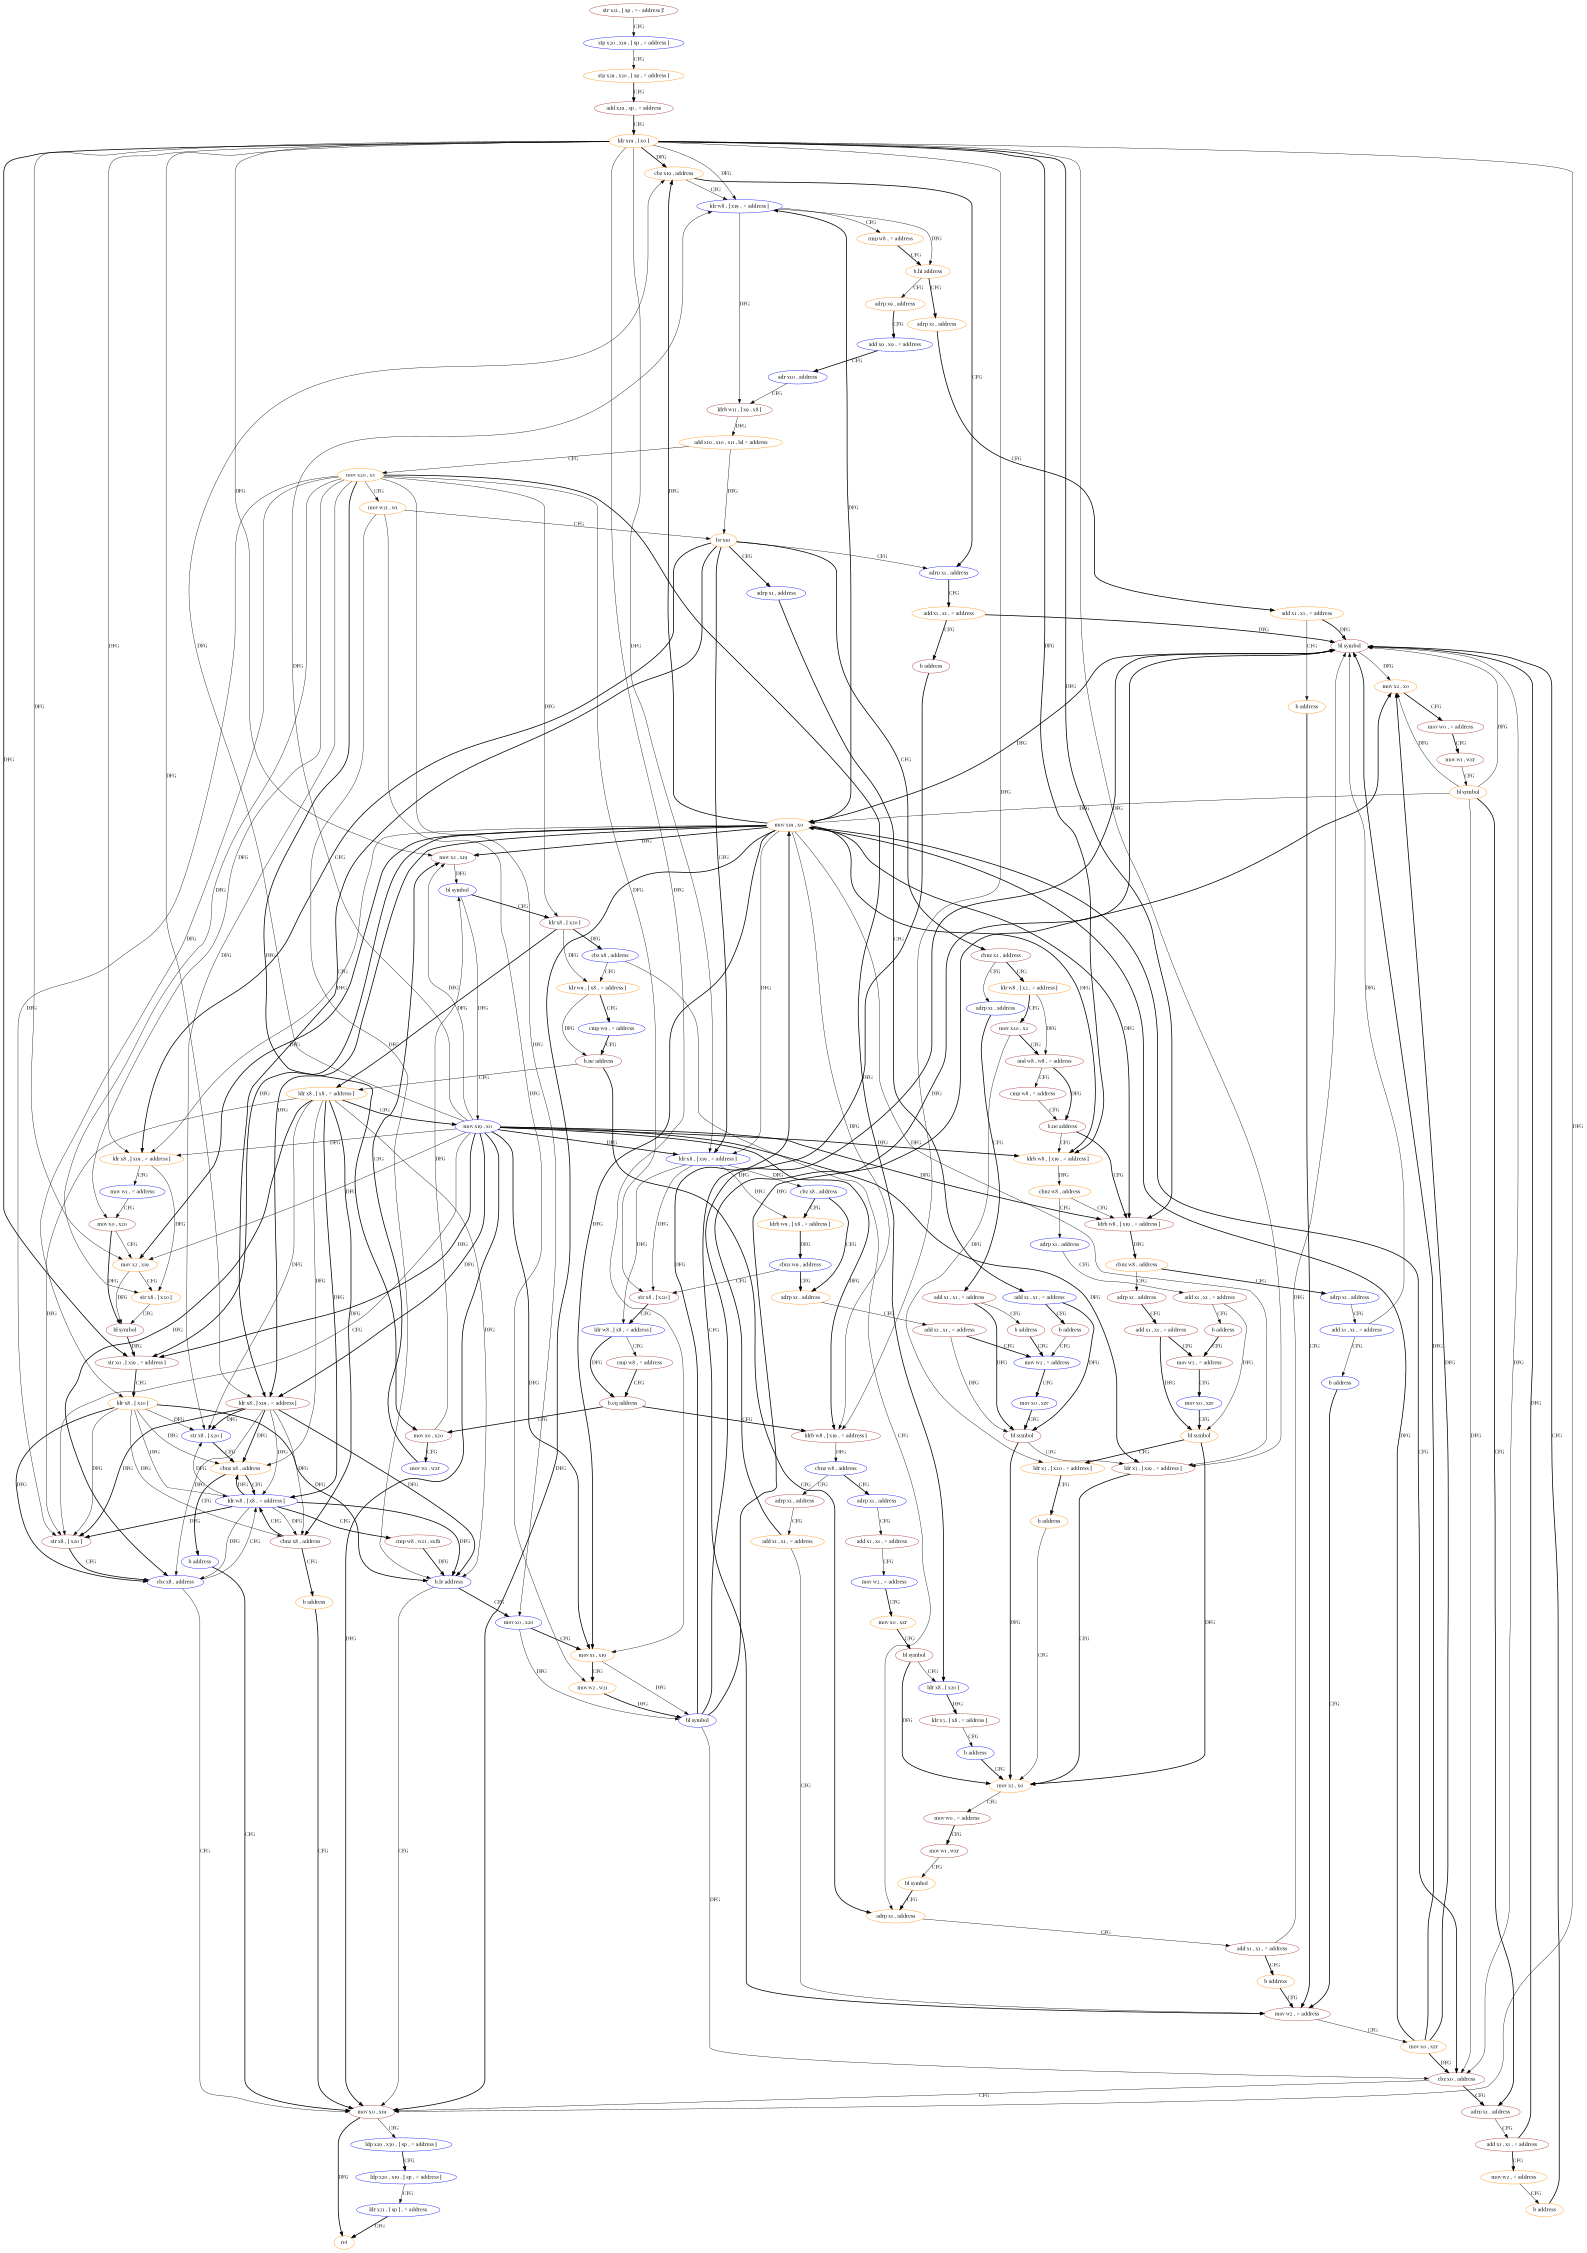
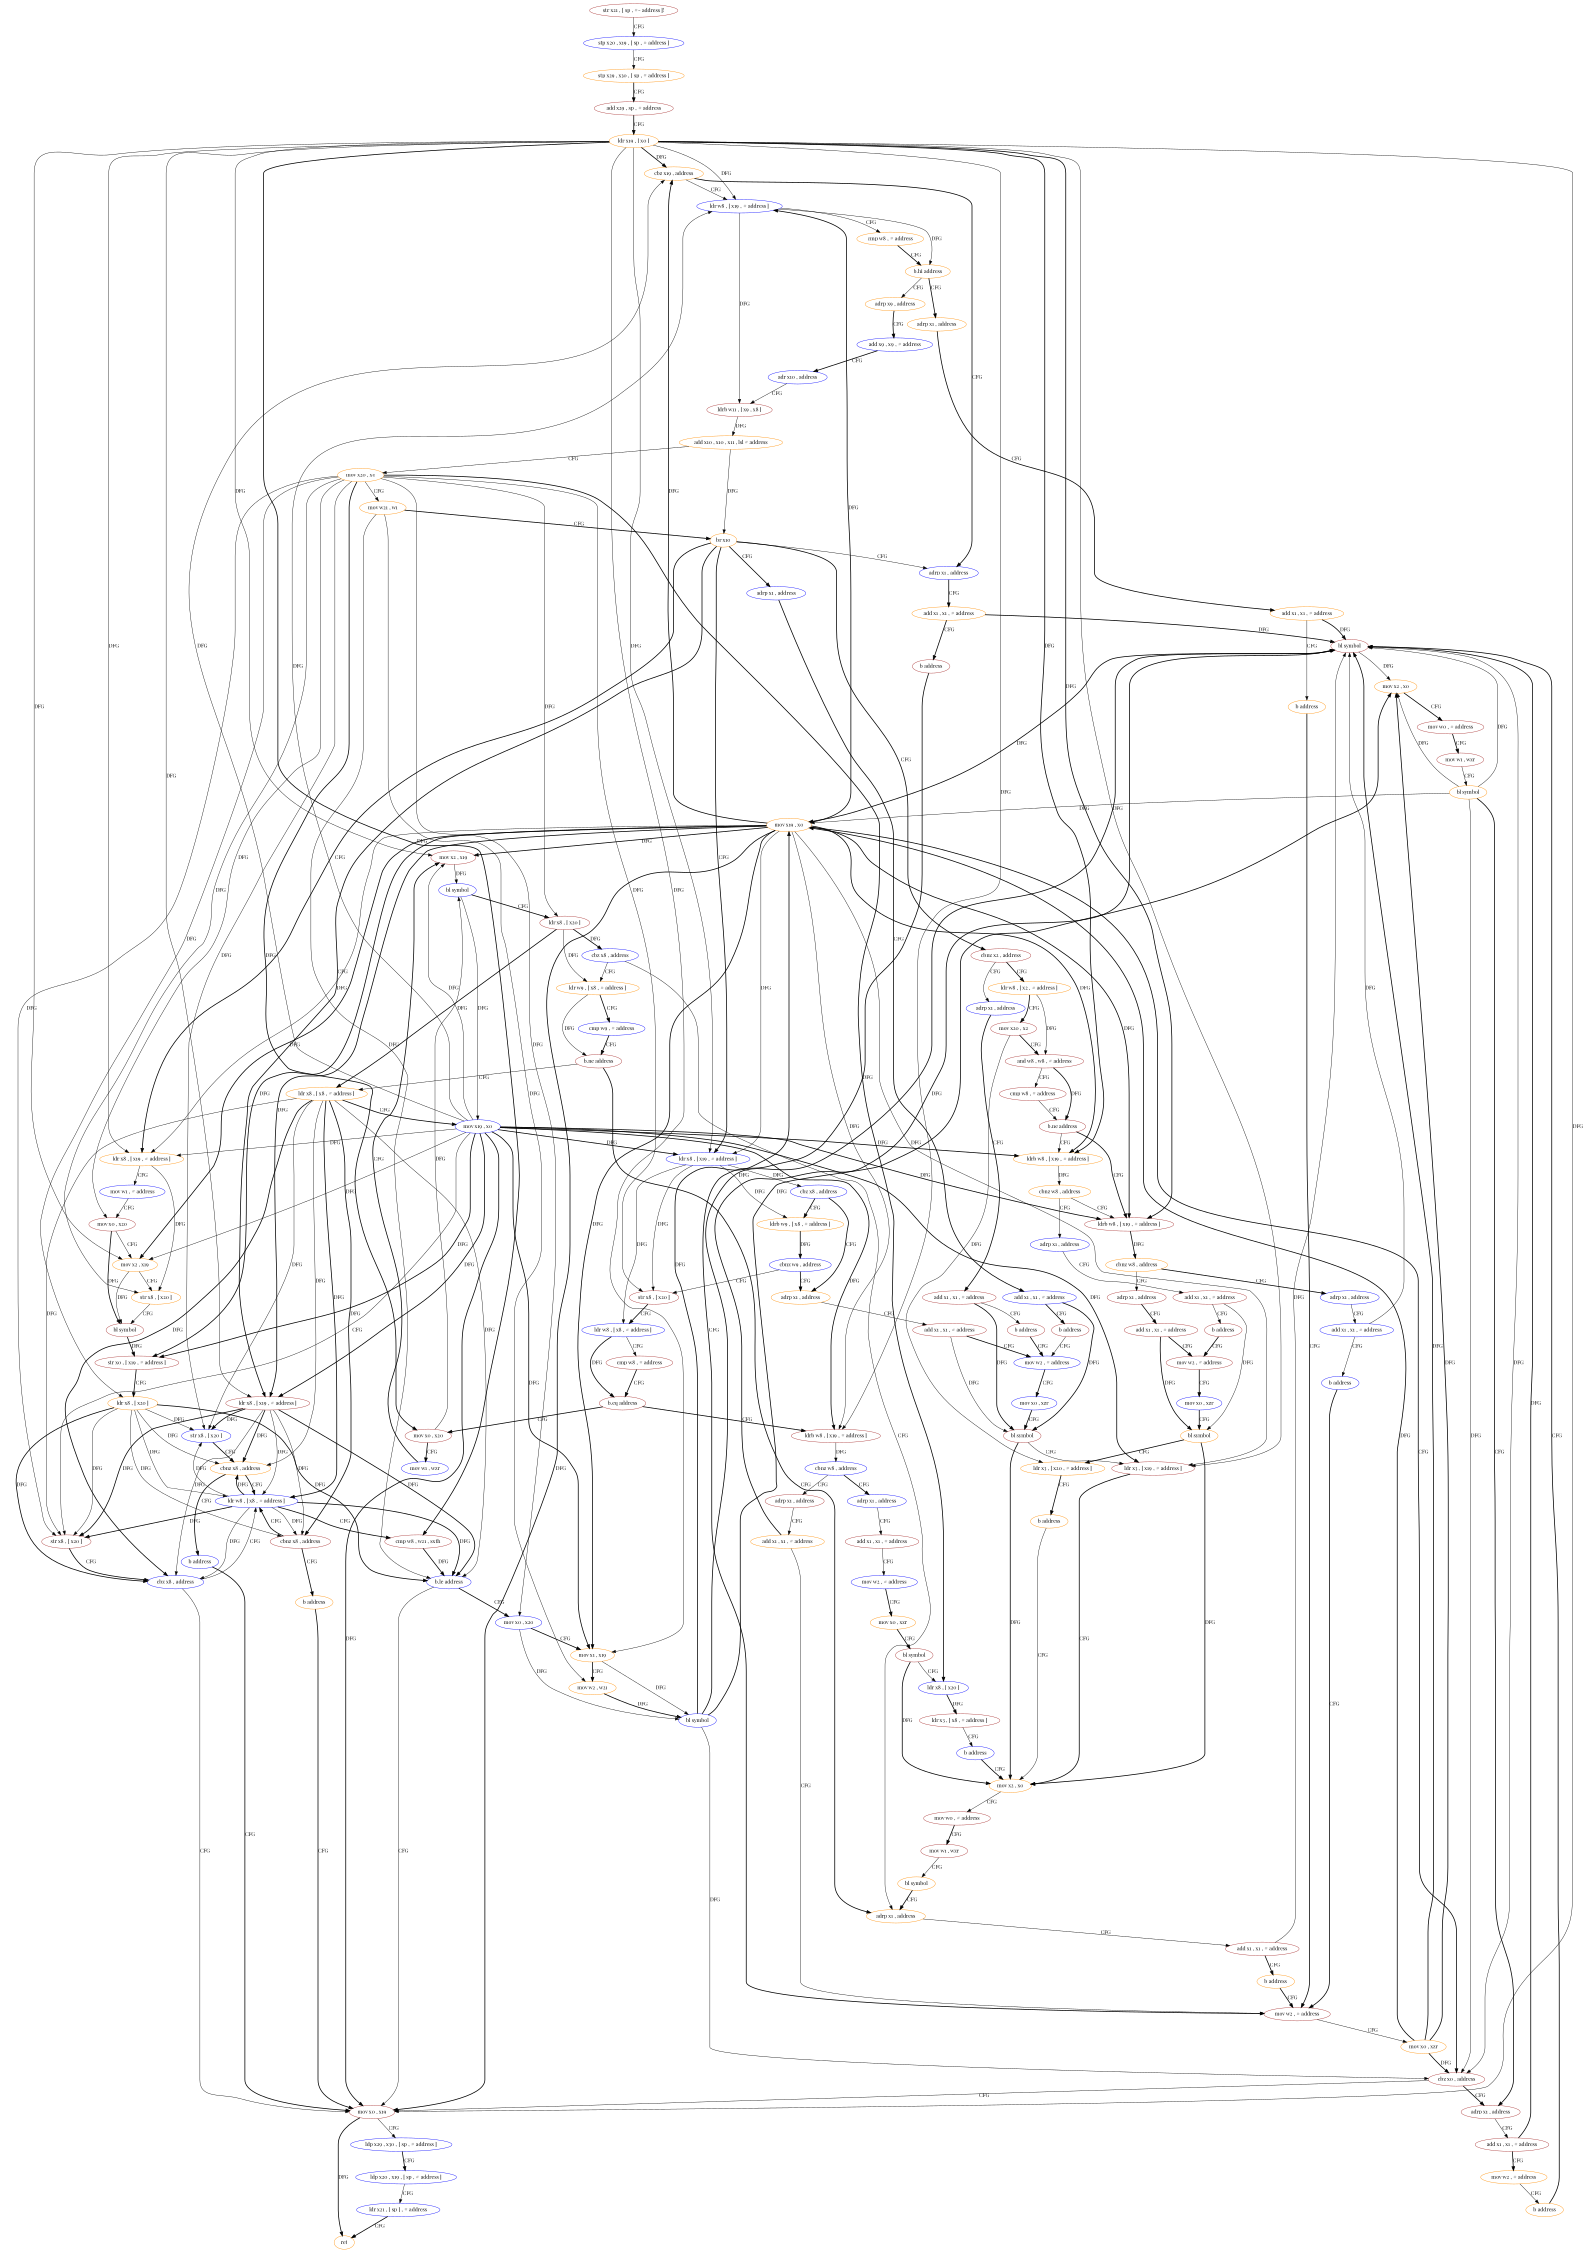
(4, 479) -> (278, 757)
(555, 524) -> (555, 524)
